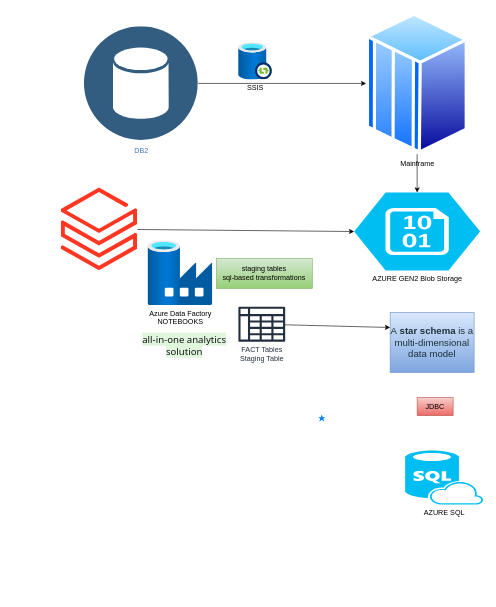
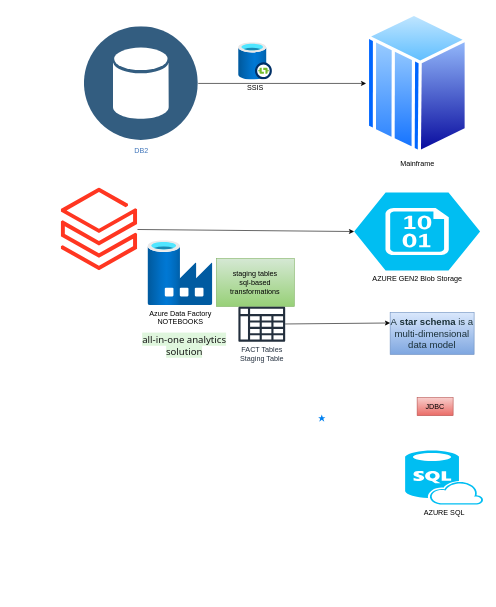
(417, 187) -> none
(264, 273) -> (255, 282)
(432, 342) -> (432, 333)
